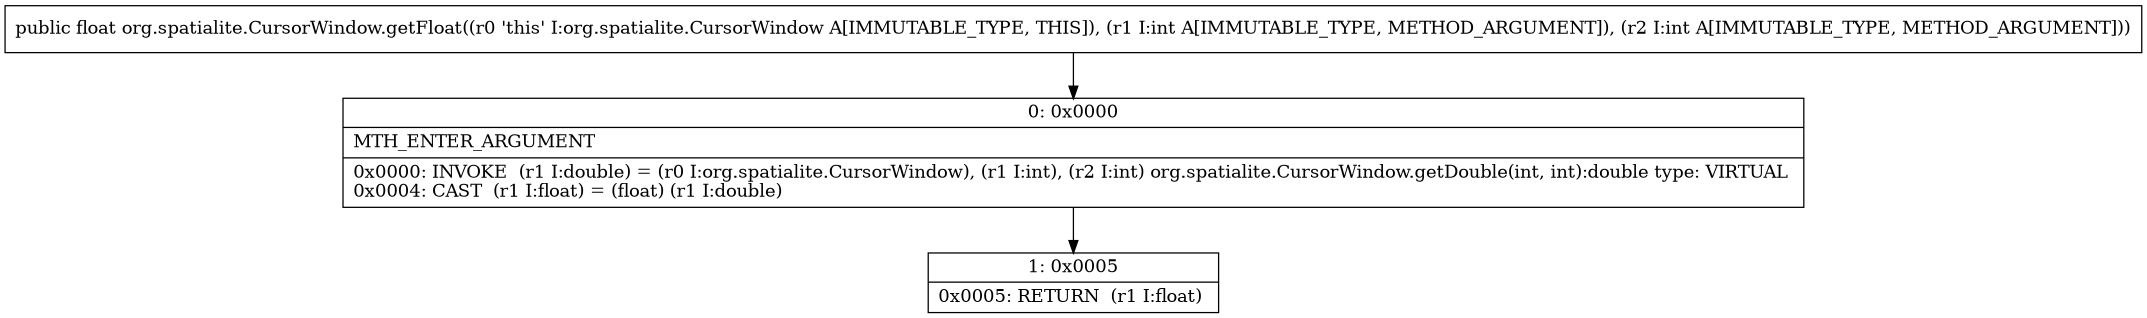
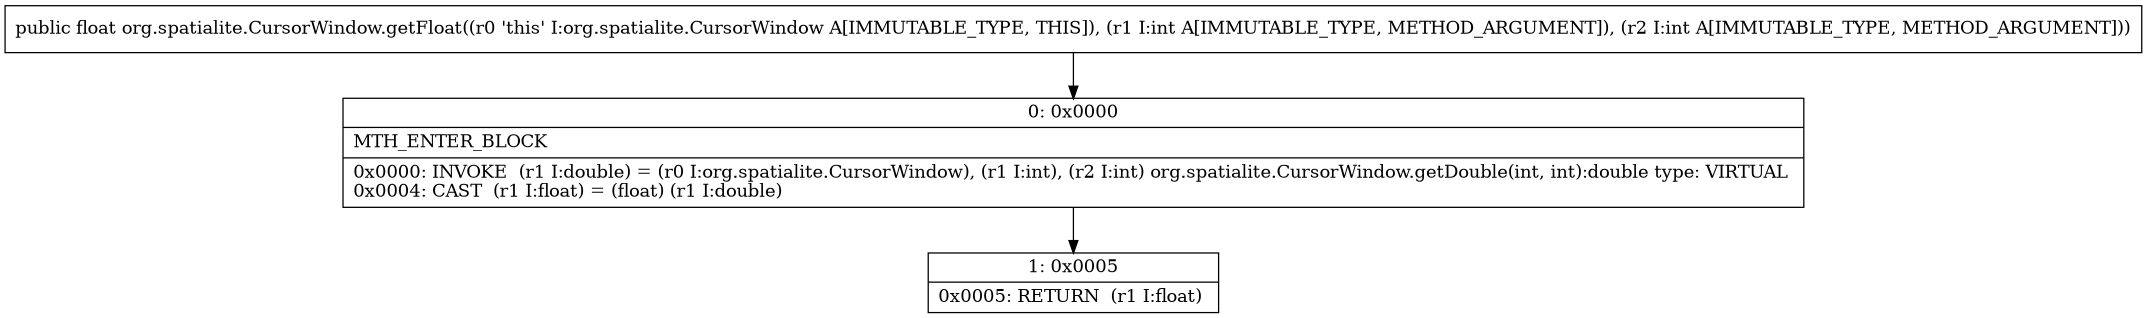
(474, 142) -> (451, 142)
